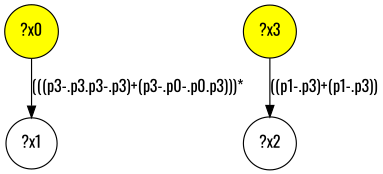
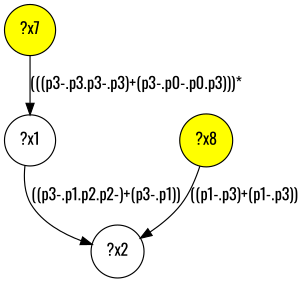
(32, 32) -> (30, 30)
(270, 32) -> (206, 140)
none -> (38, 214)
